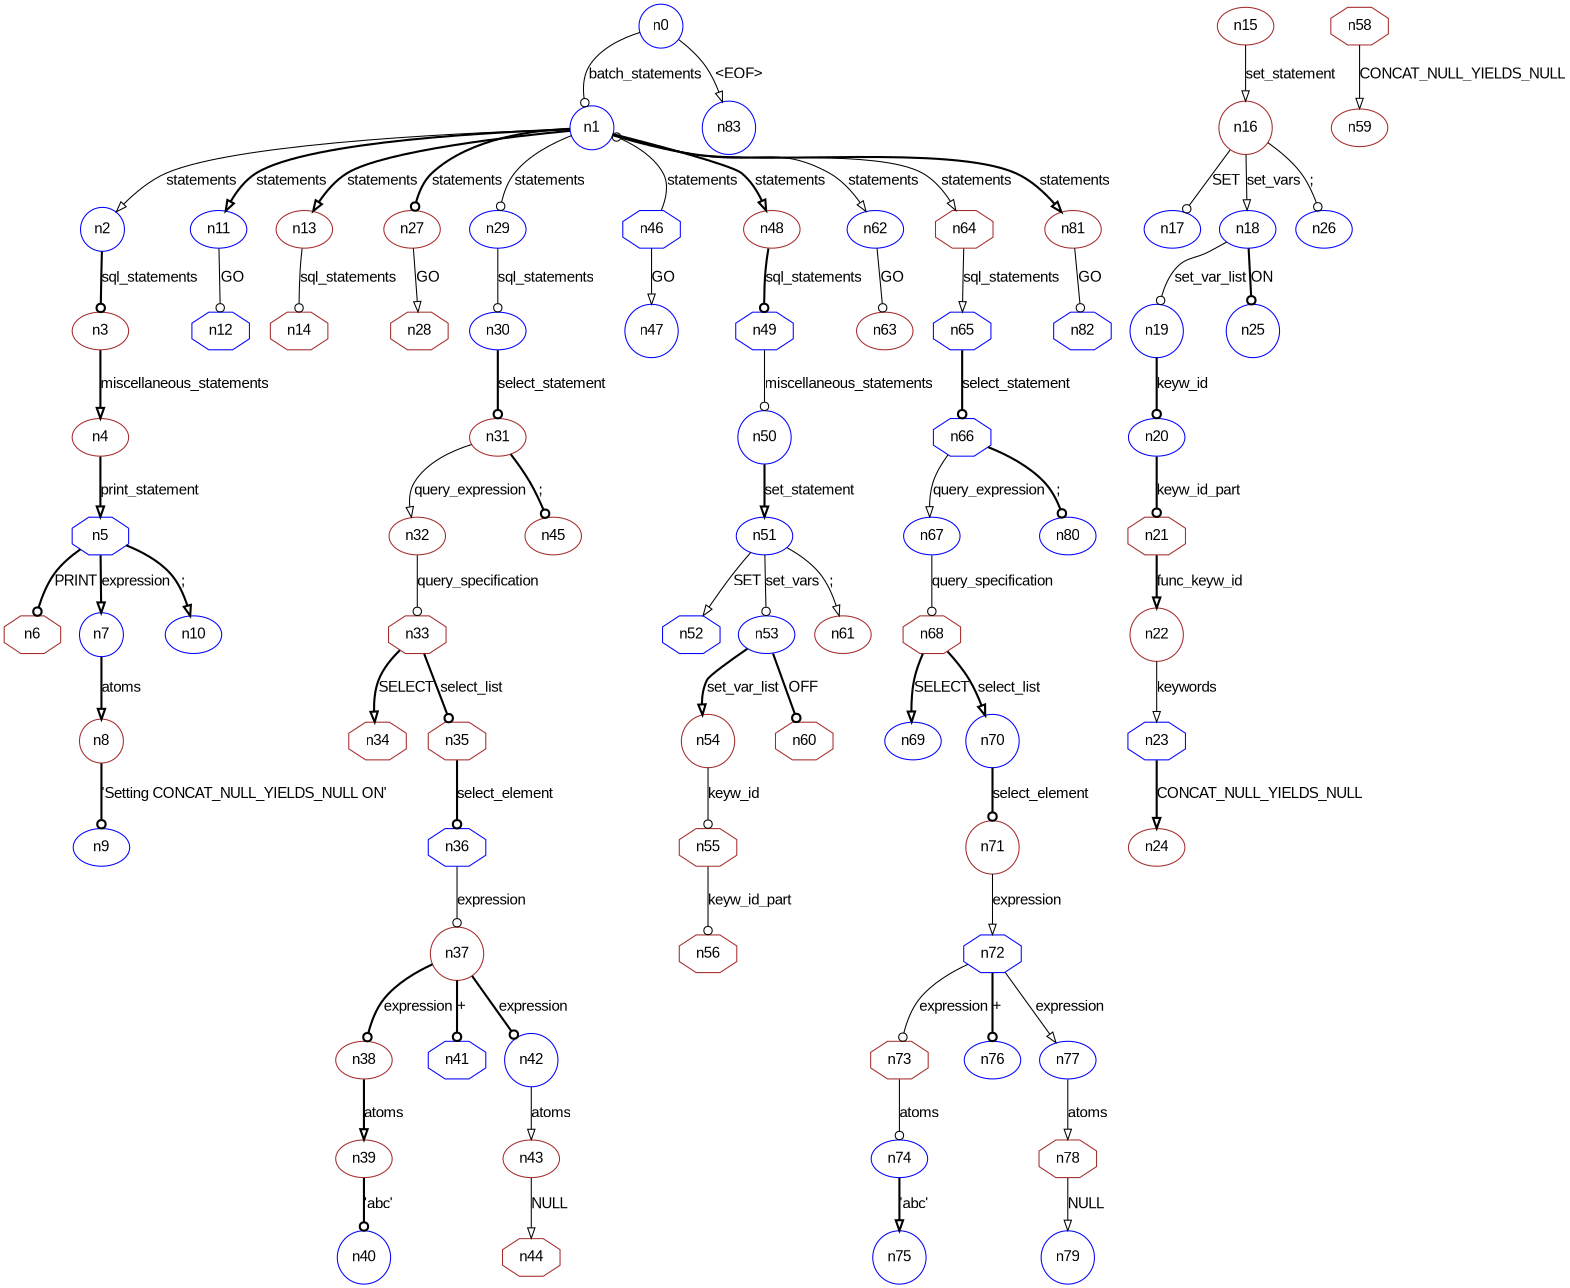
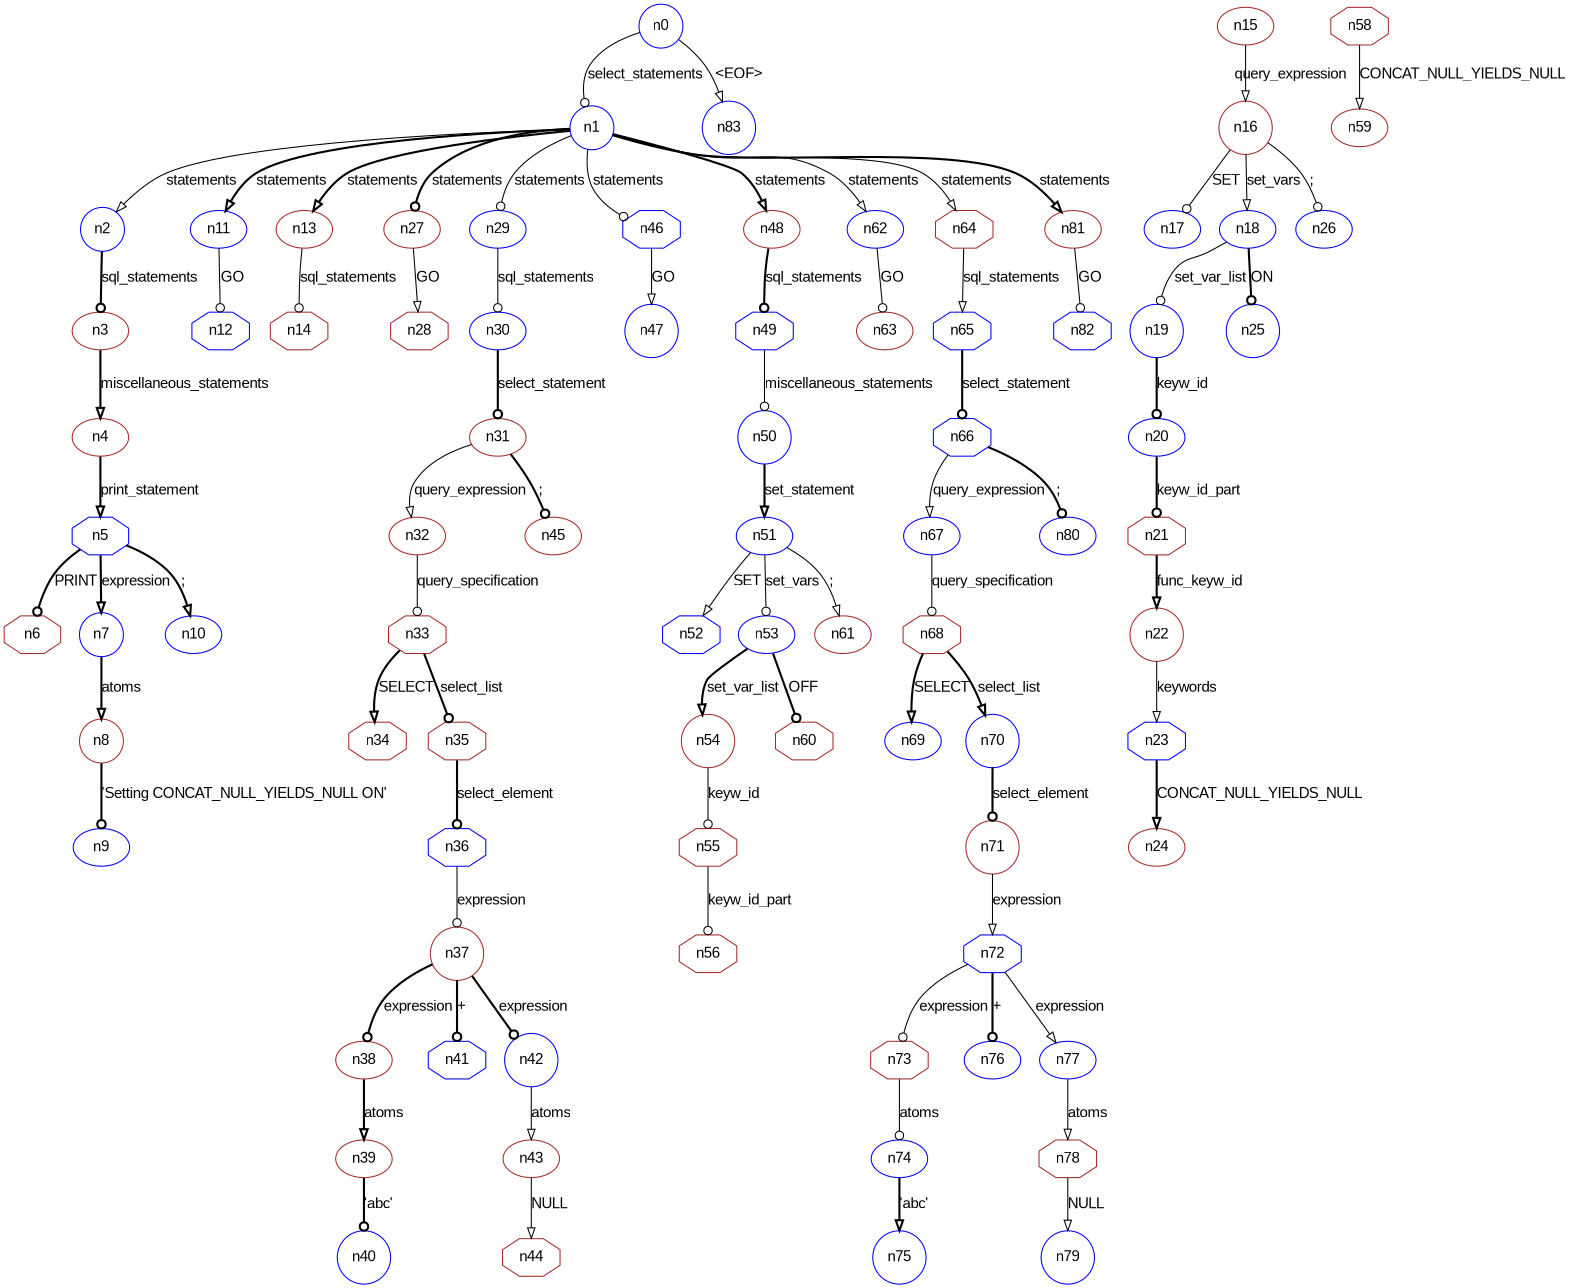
(645, 74) -> (645, 74)
(1291, 74) -> (1291, 74)
(658, 166) -> (592, 187)
